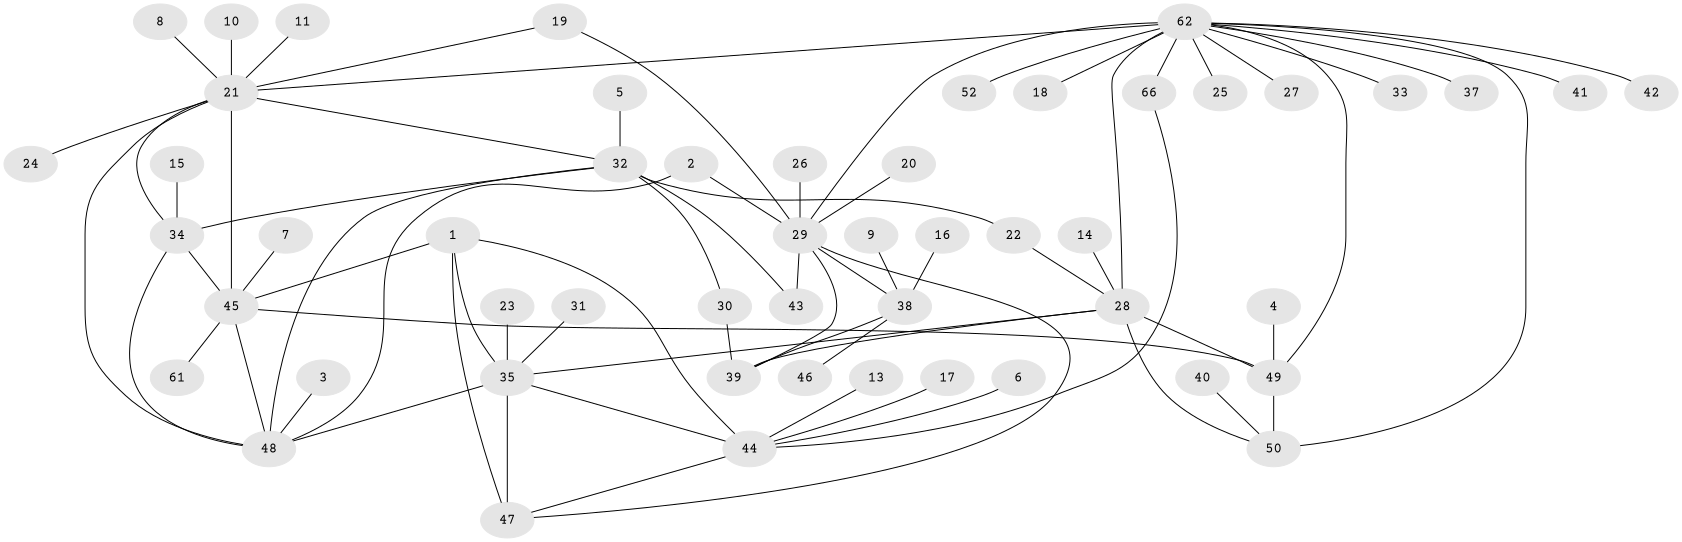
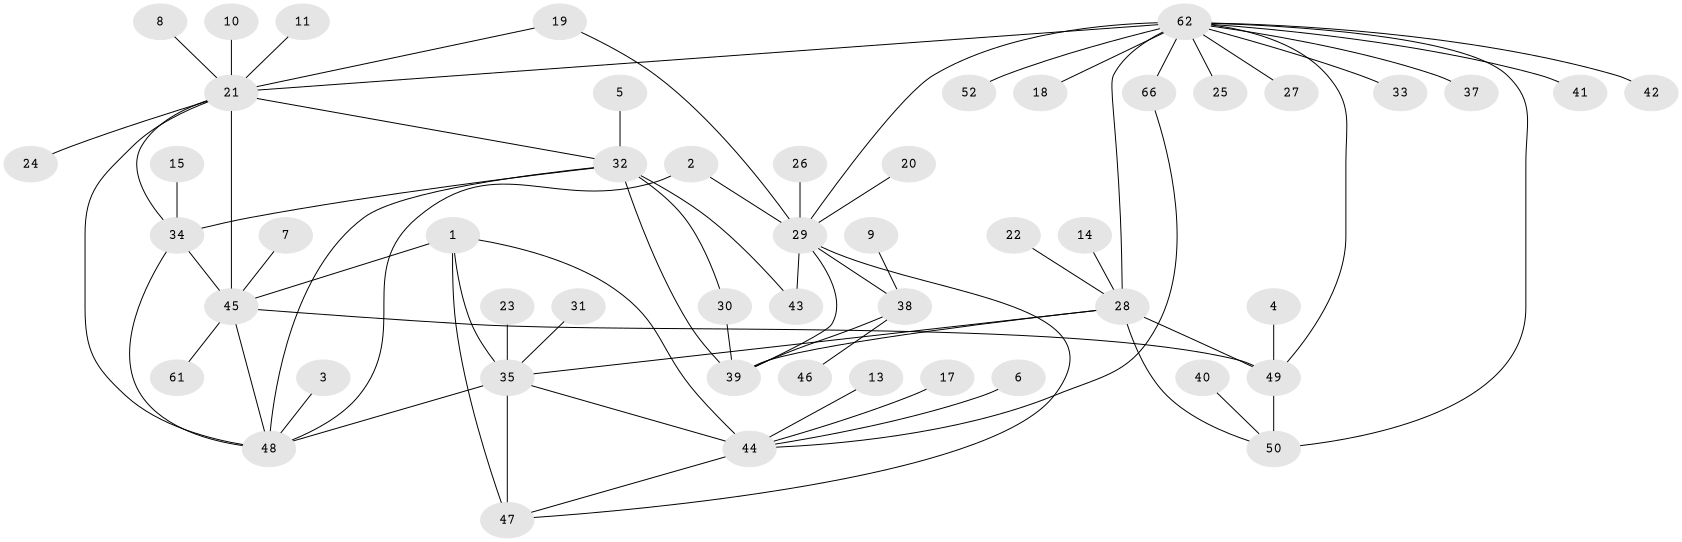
(817, 200) -> (664, 277)
(942, 235) -> none
